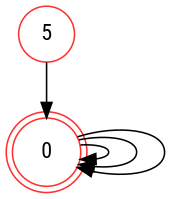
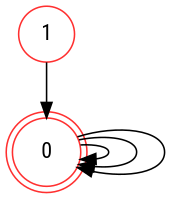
(47, 34) -> (47, 34)
